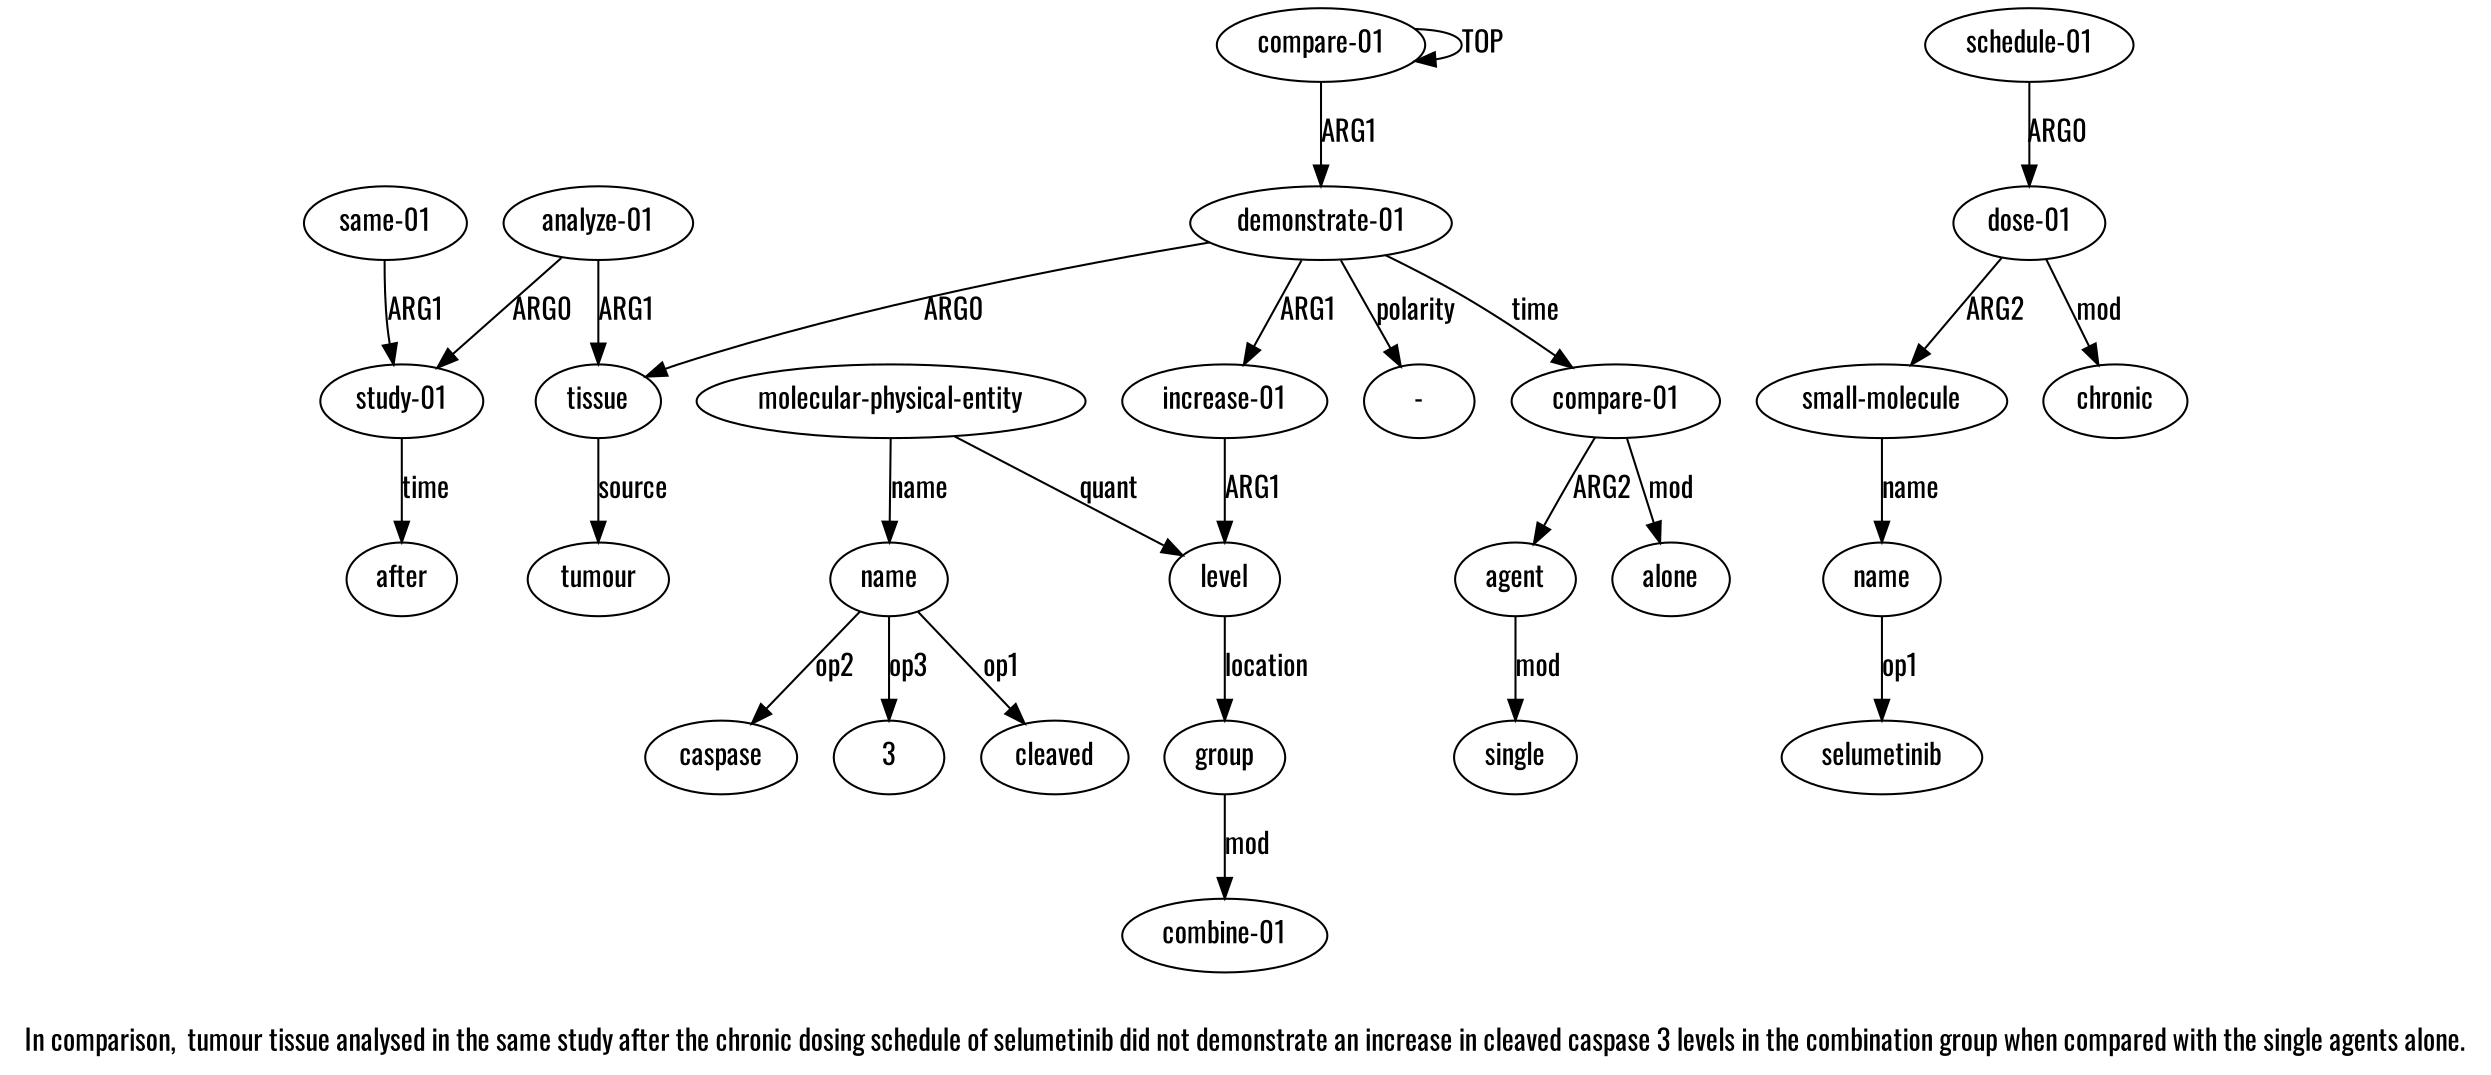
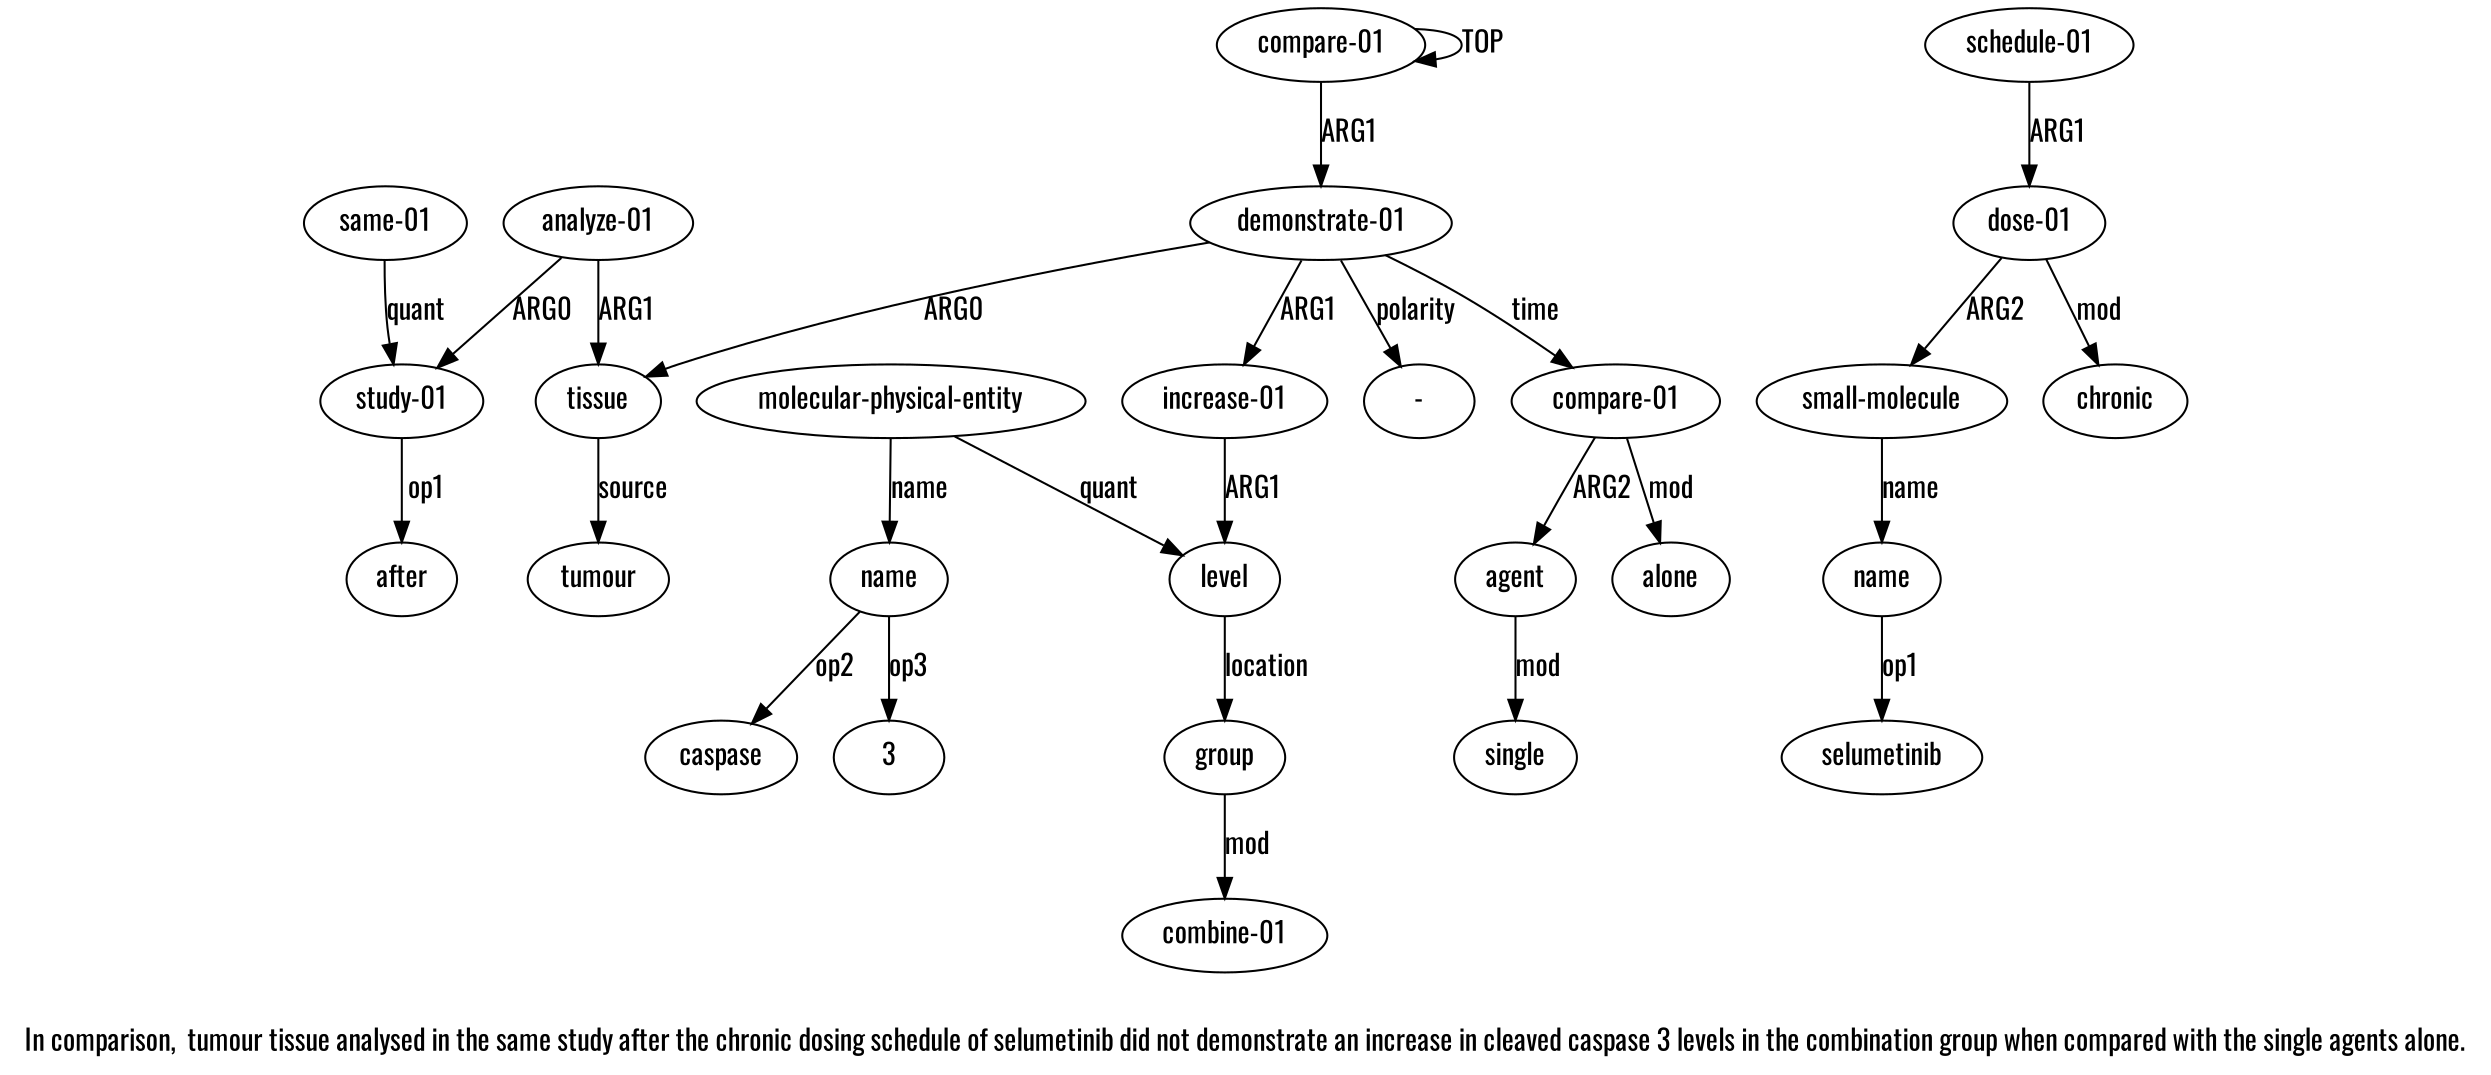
(2058, 134) -> (2058, 134)
(416, 312) -> (416, 312)
(426, 490) -> (426, 490)
(1055, 757) -> none
